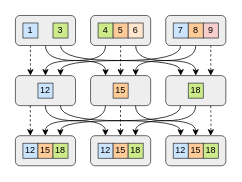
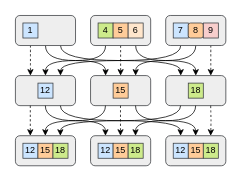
(60, 30) -> none
(195, 30) -> (195, 30)
